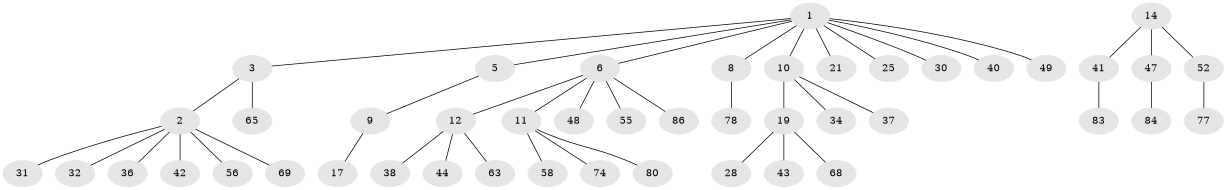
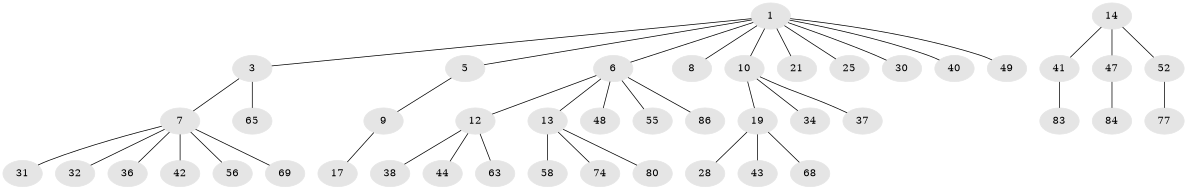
(180, 121) -> (180, 121)
(521, 121) -> (548, 121)
(731, 121) -> none
